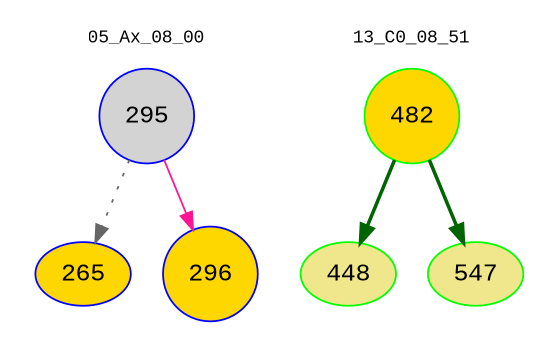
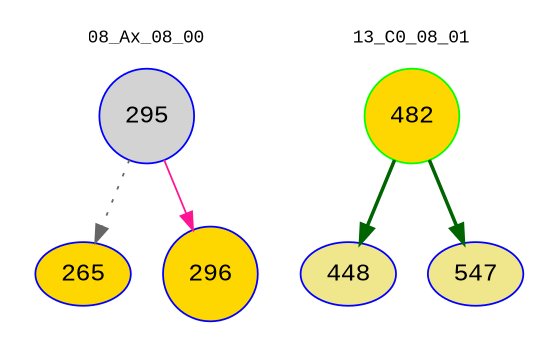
(147, 38) -> (147, 38)
(412, 38) -> (412, 38)
(348, 274) -> (348, 274)
(476, 274) -> (476, 274)
